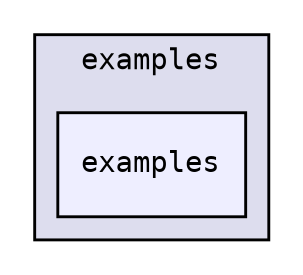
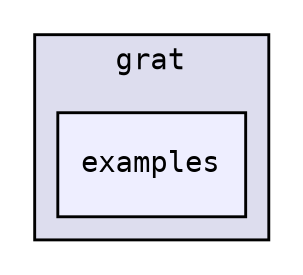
(152, 62) -> (152, 62)
